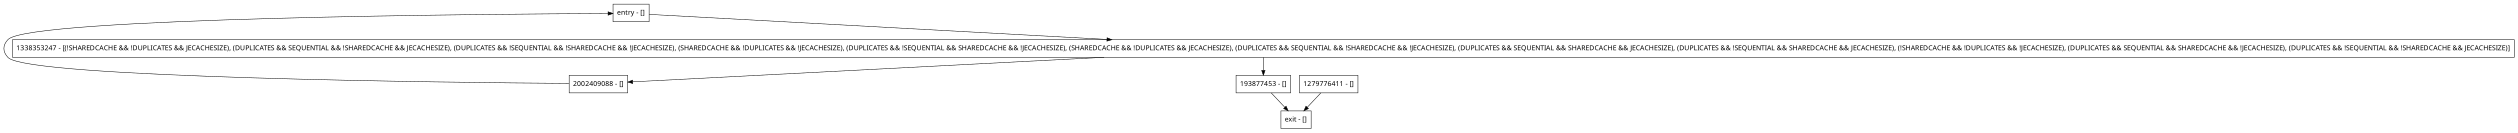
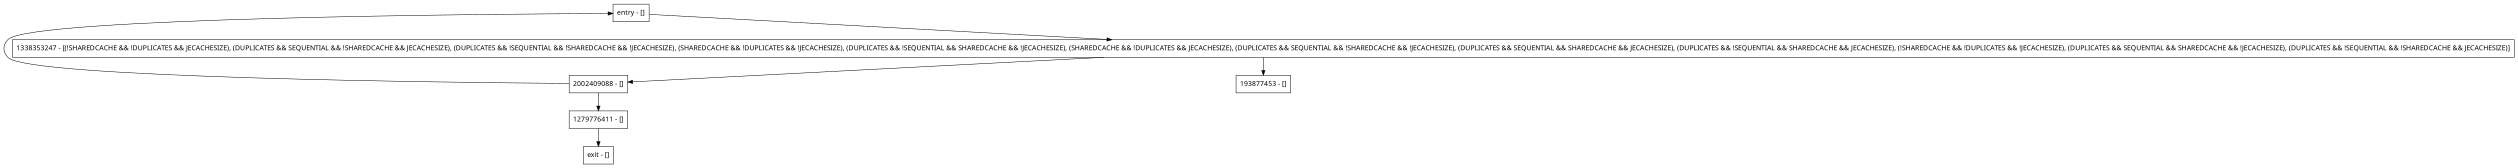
none -> (598, 99)
(1278, 100) -> none
